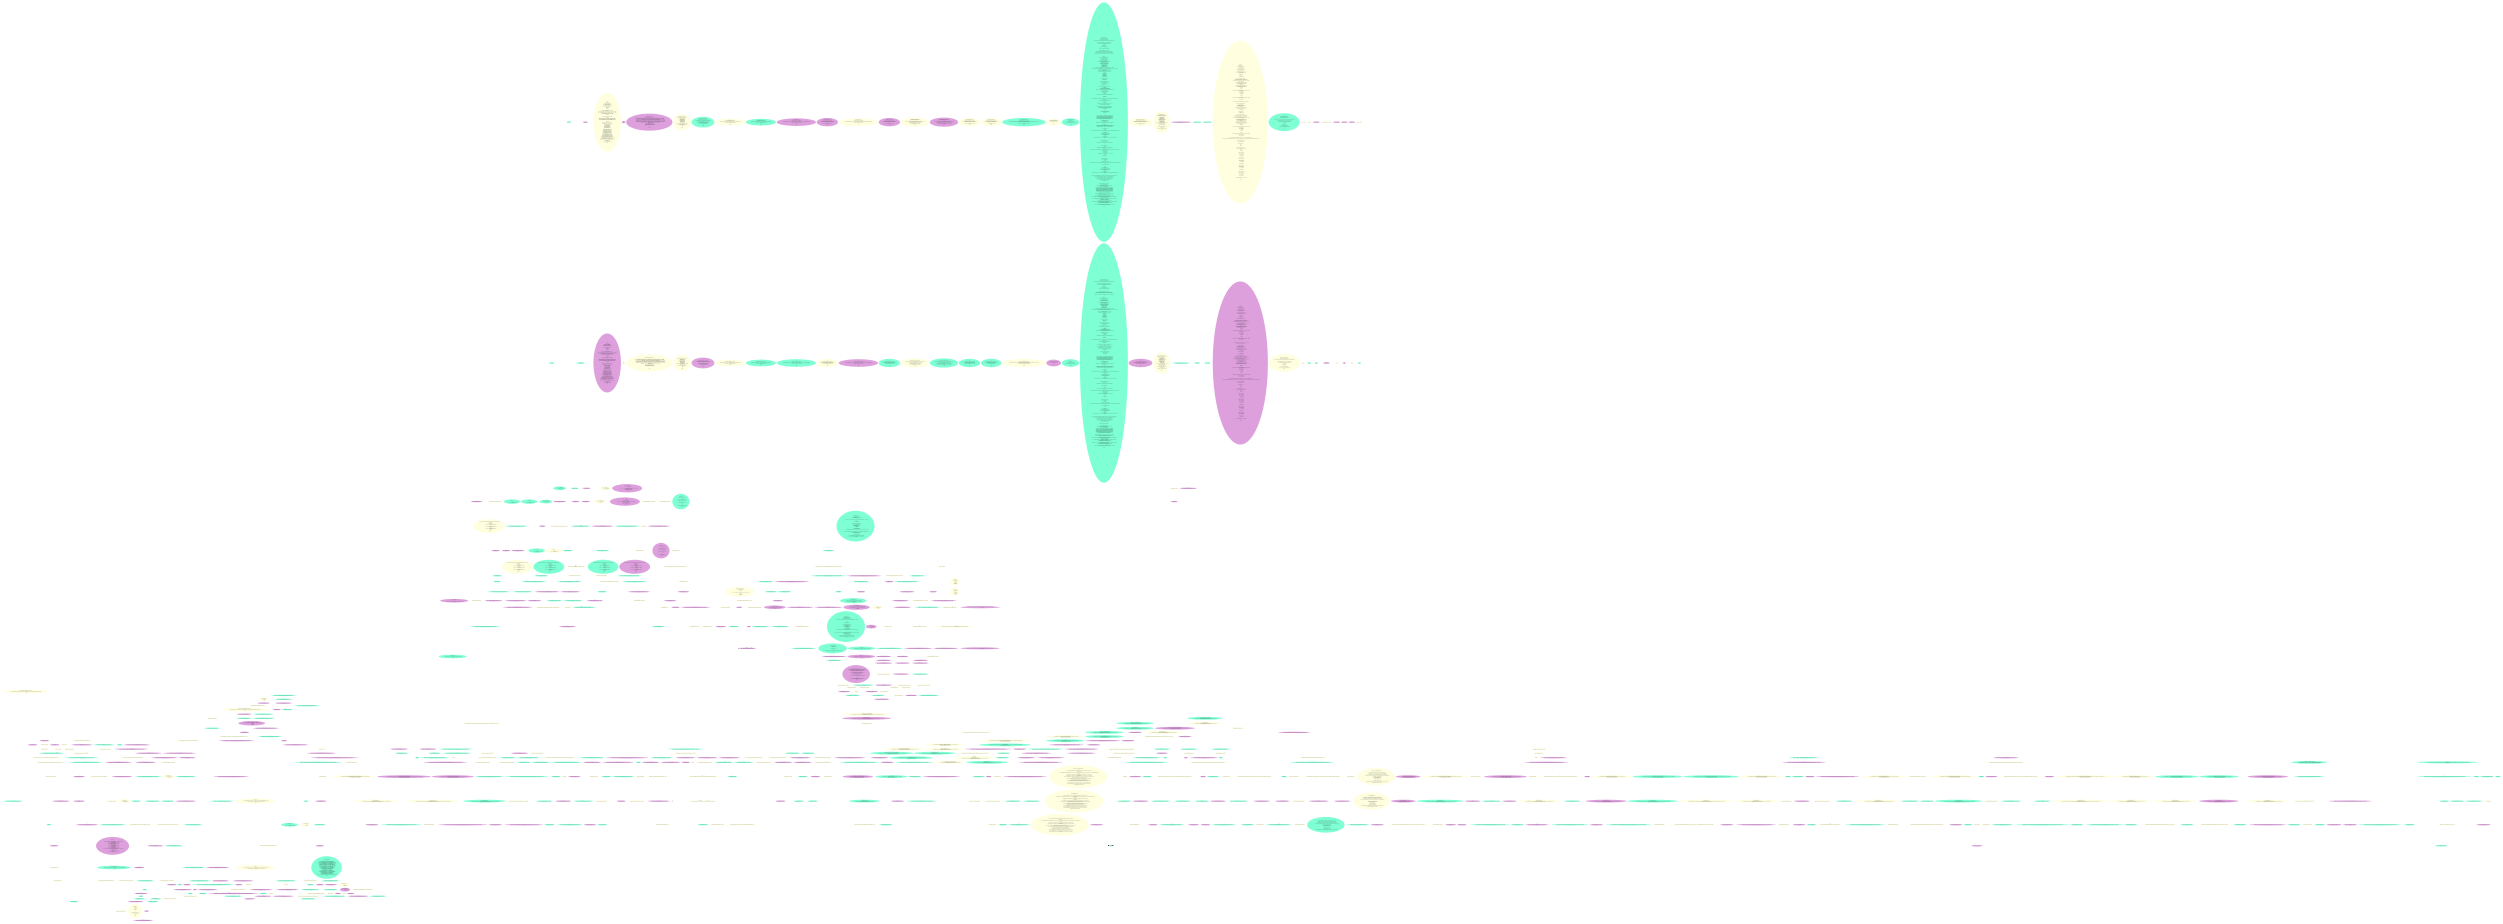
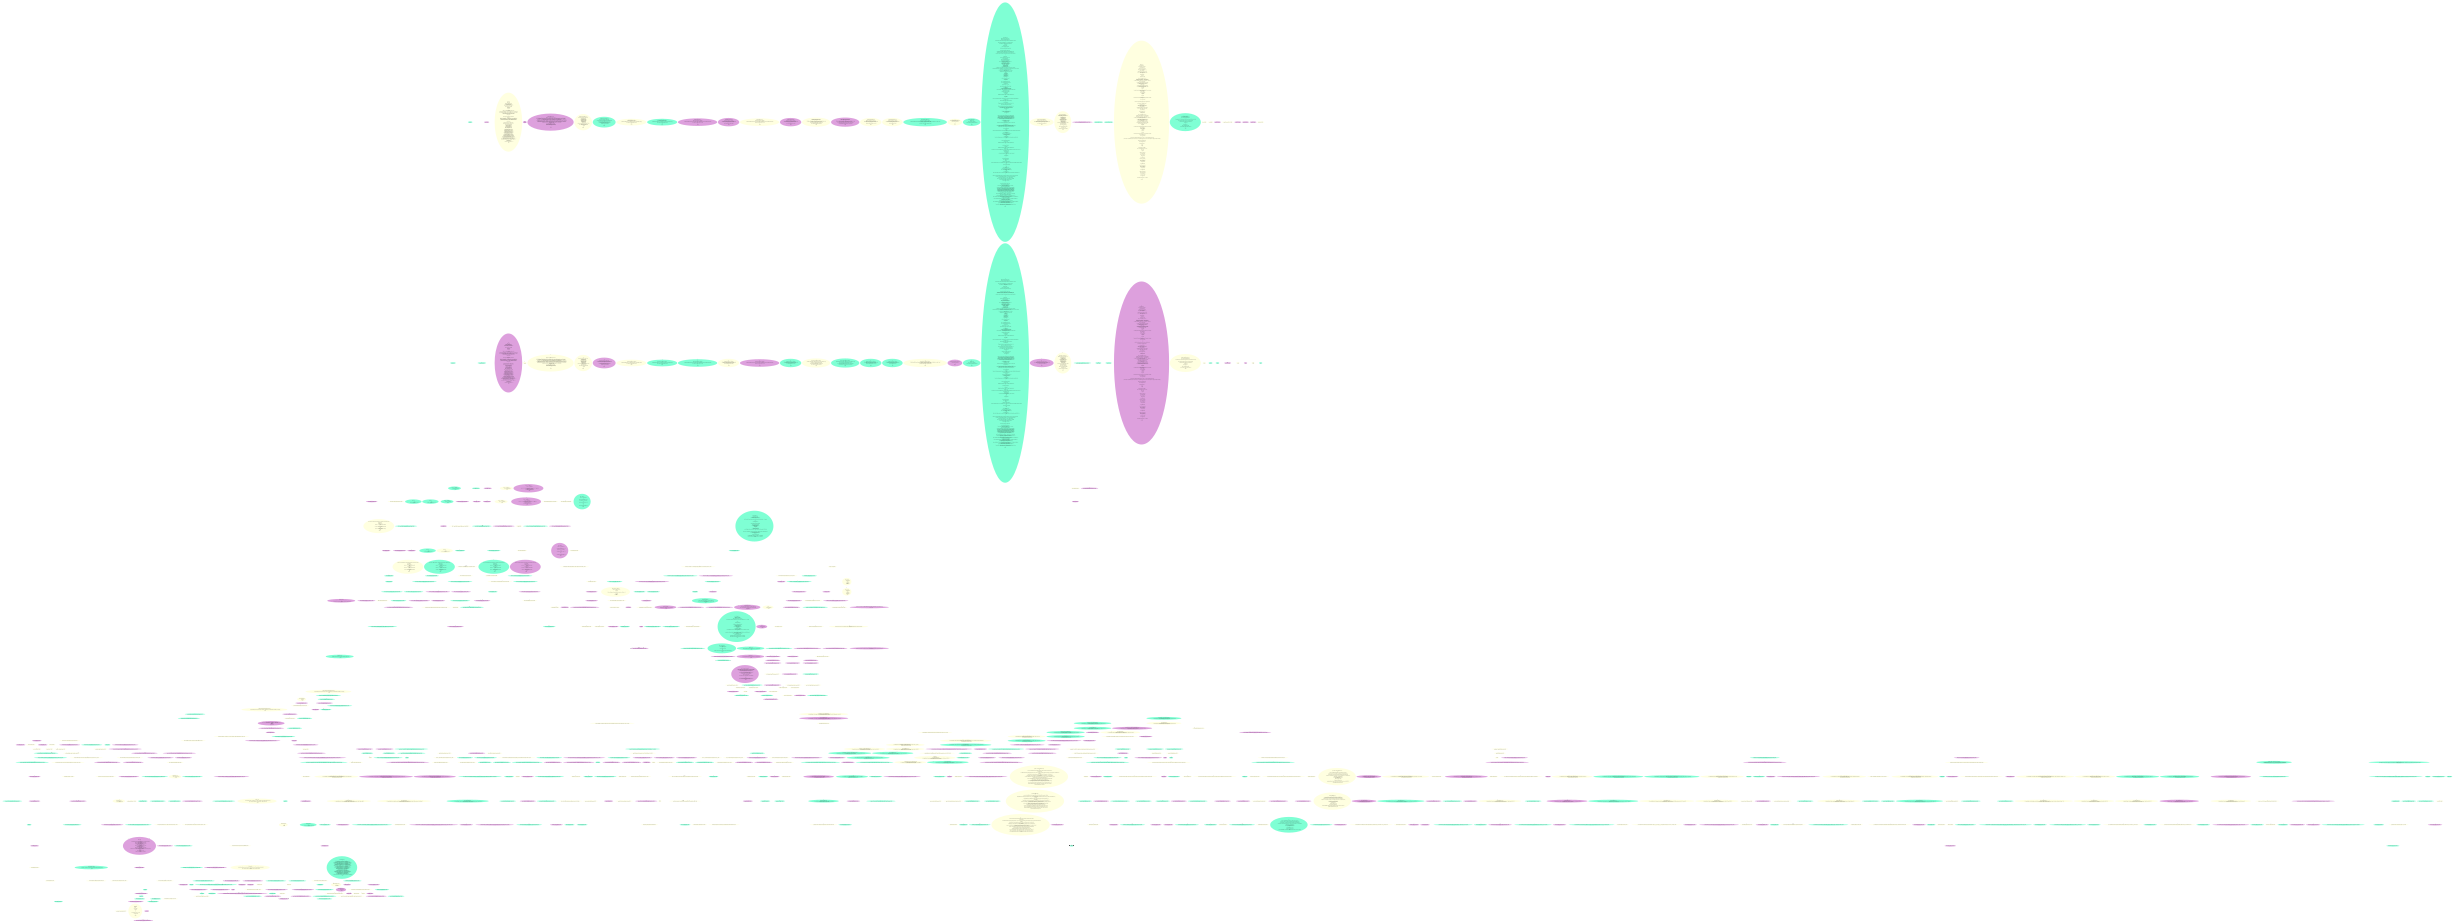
(808, 753) -> none
